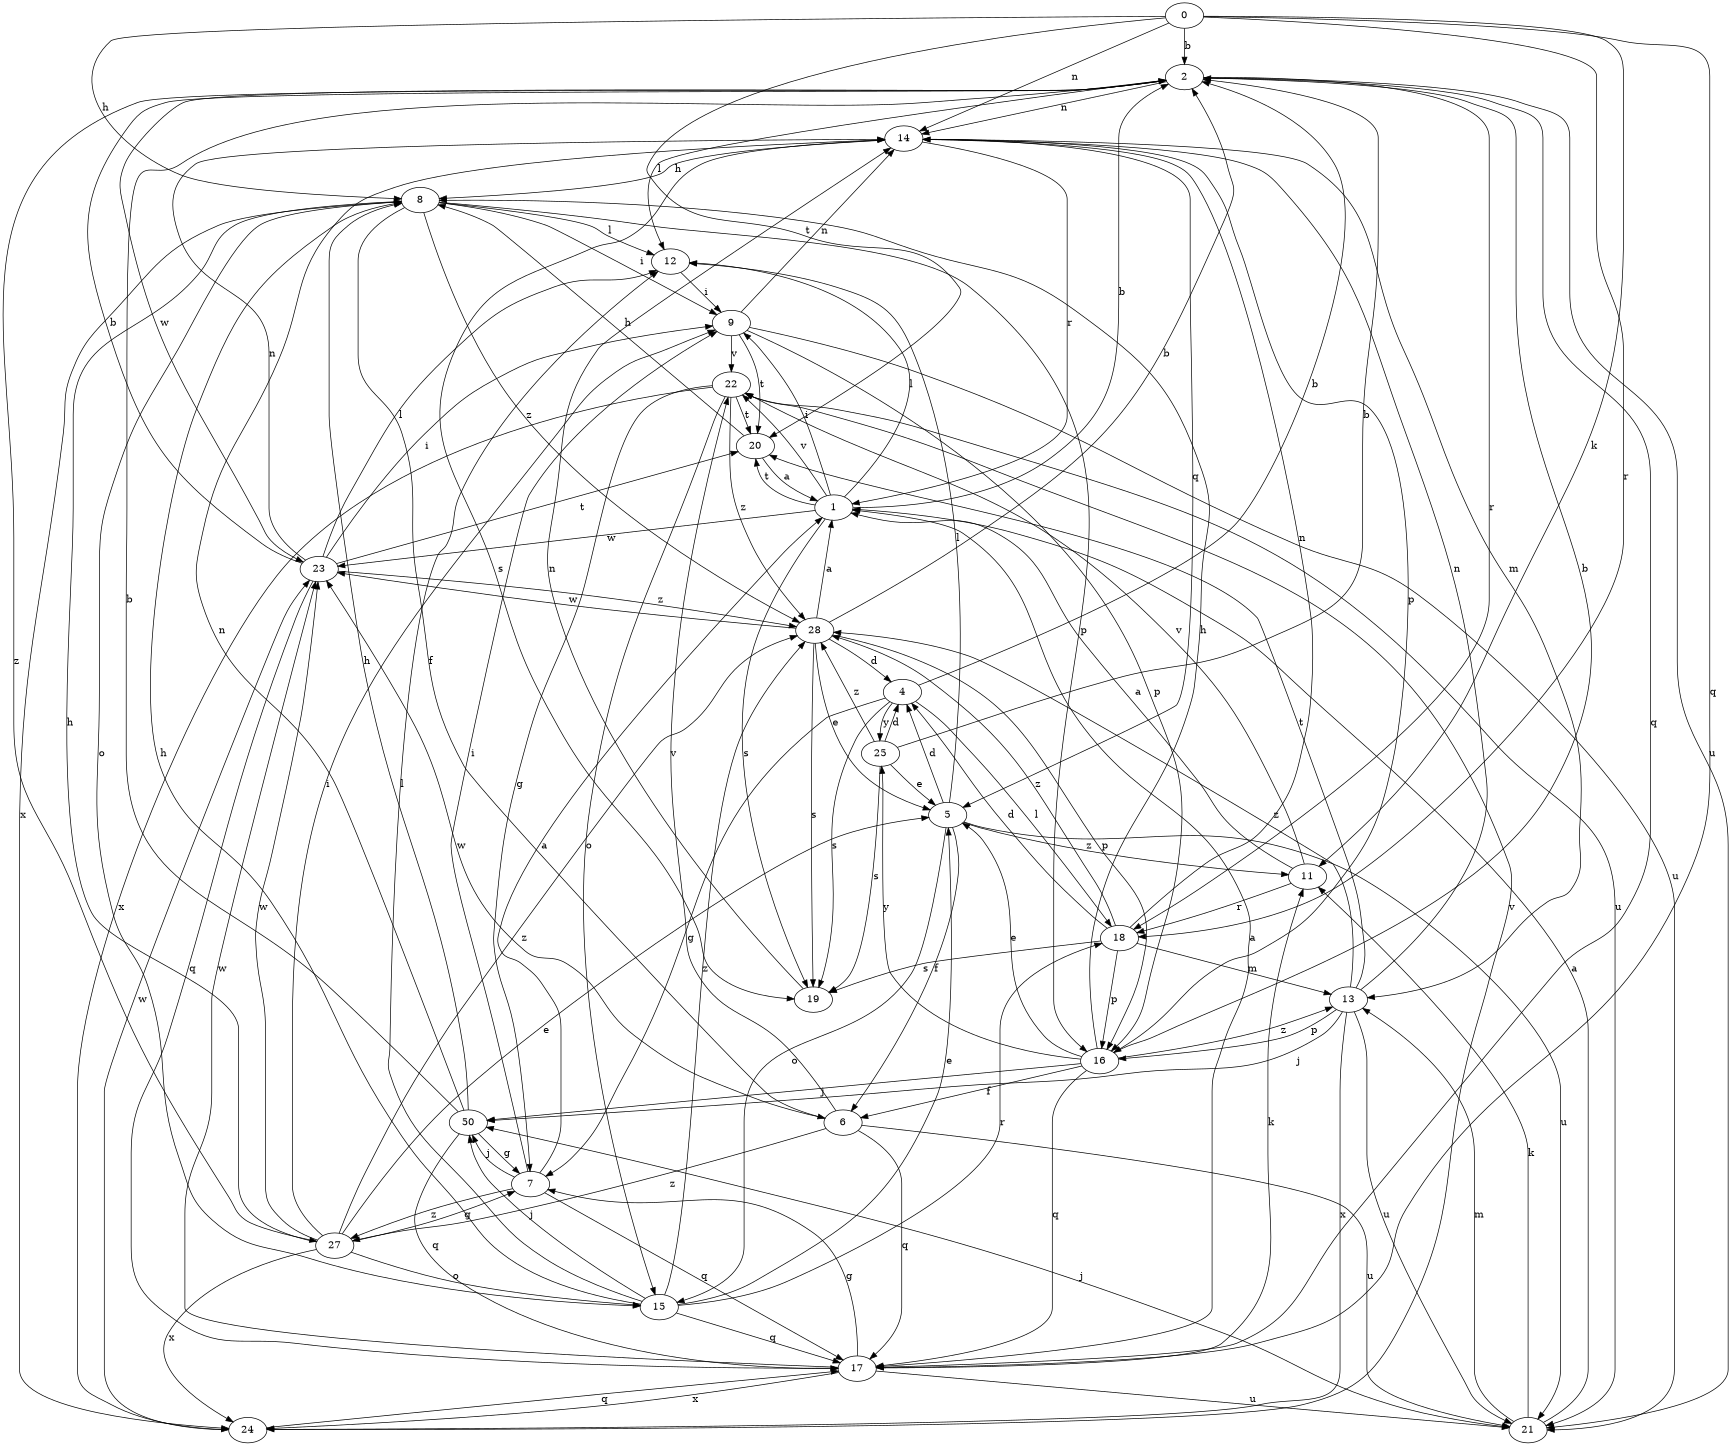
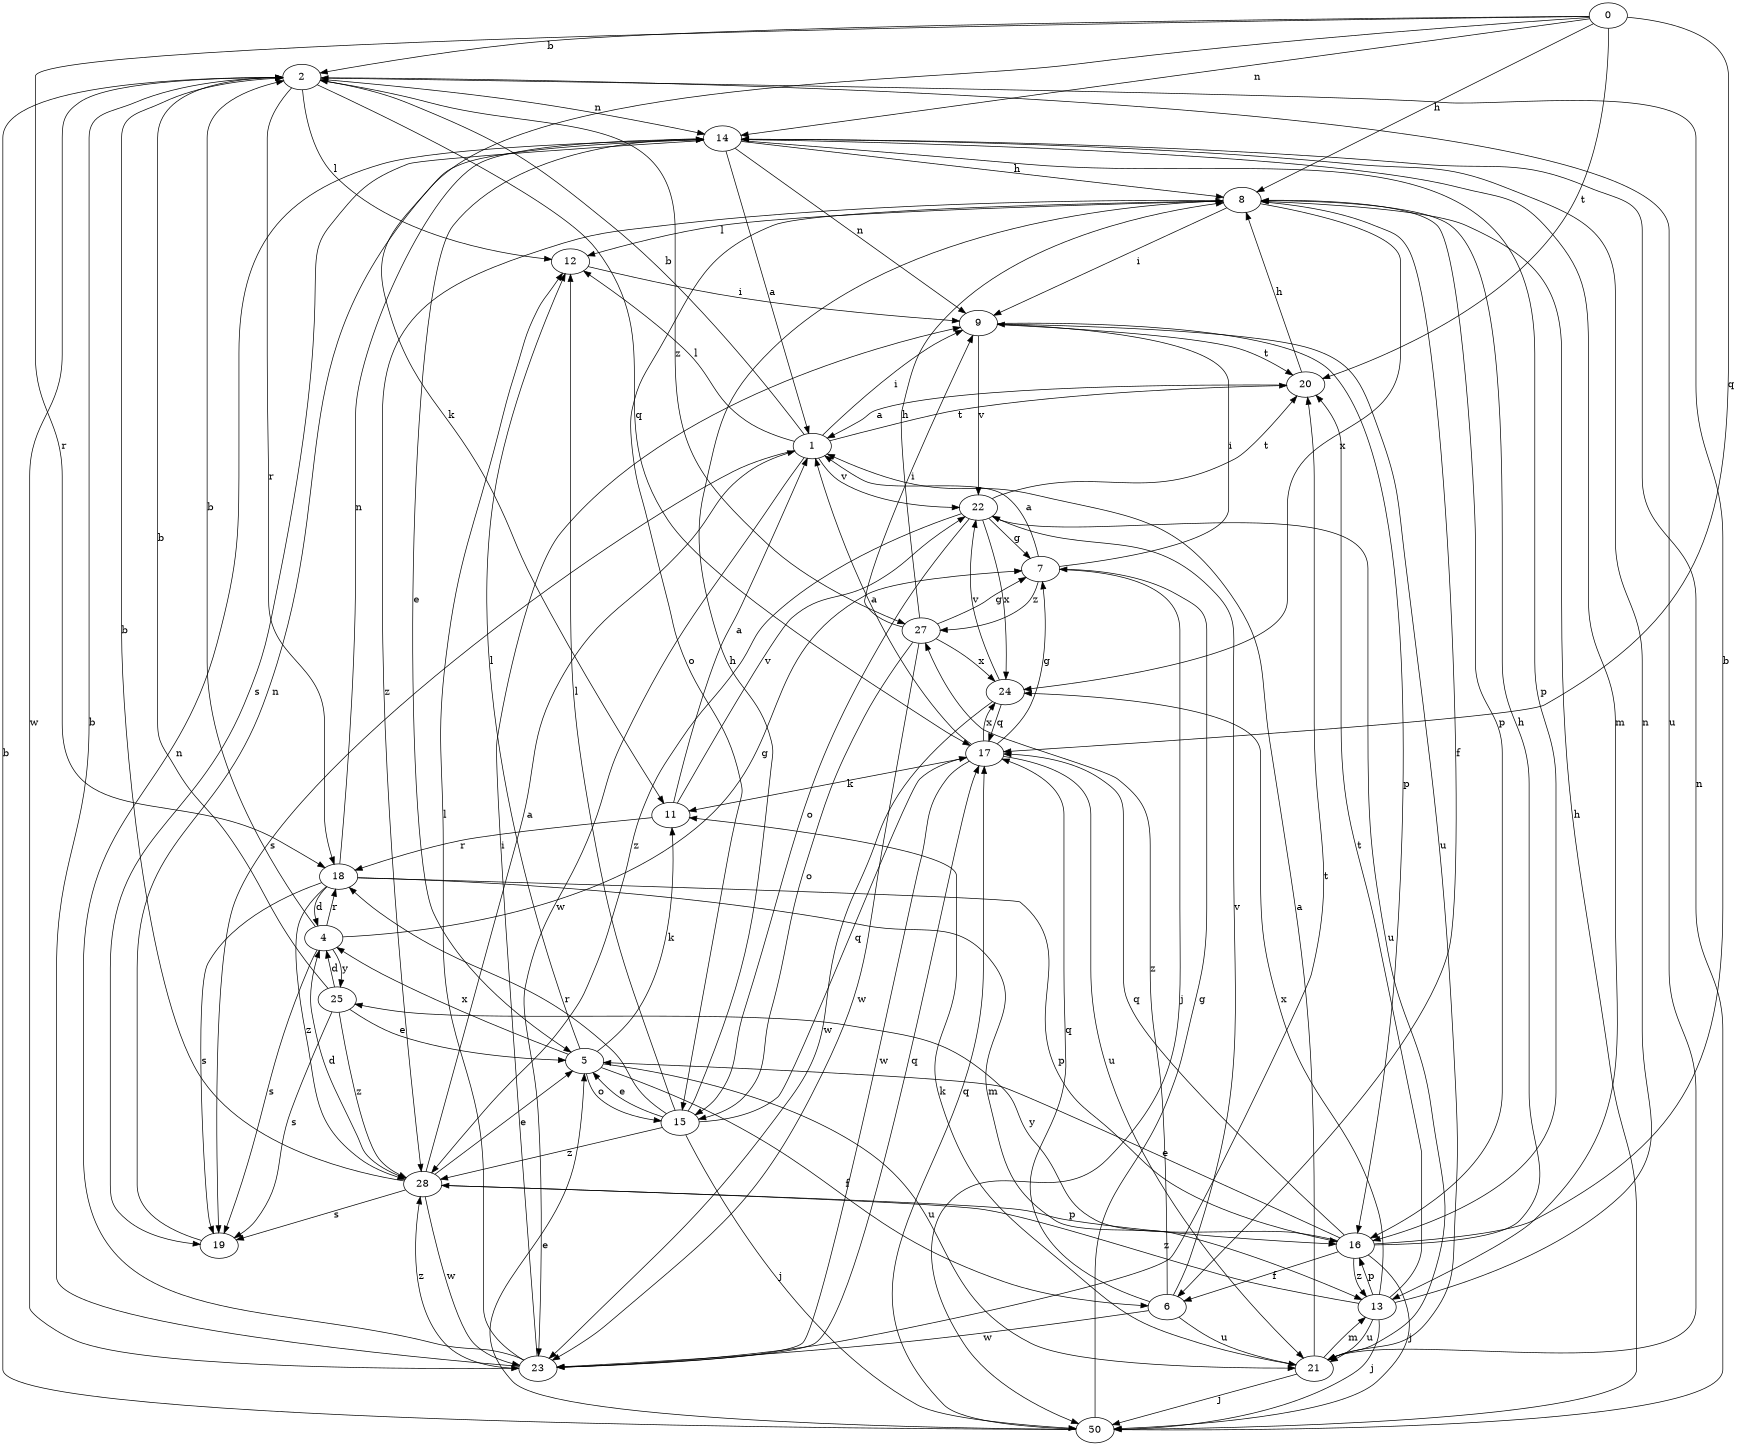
(815, 233) -> (847, 229)
(1070, 323) -> (772, 292)
(1196, 477) -> (417, 600)
(933, 754) -> (465, 1000)
(1036, 815) -> (335, 907)
(1089, 846) -> (671, 938)
(534, 909) -> none
(602, 982) -> (628, 1409)
(691, 1275) -> none
